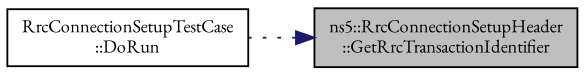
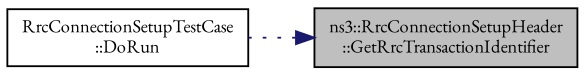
(446, 38) -> (446, 38)
